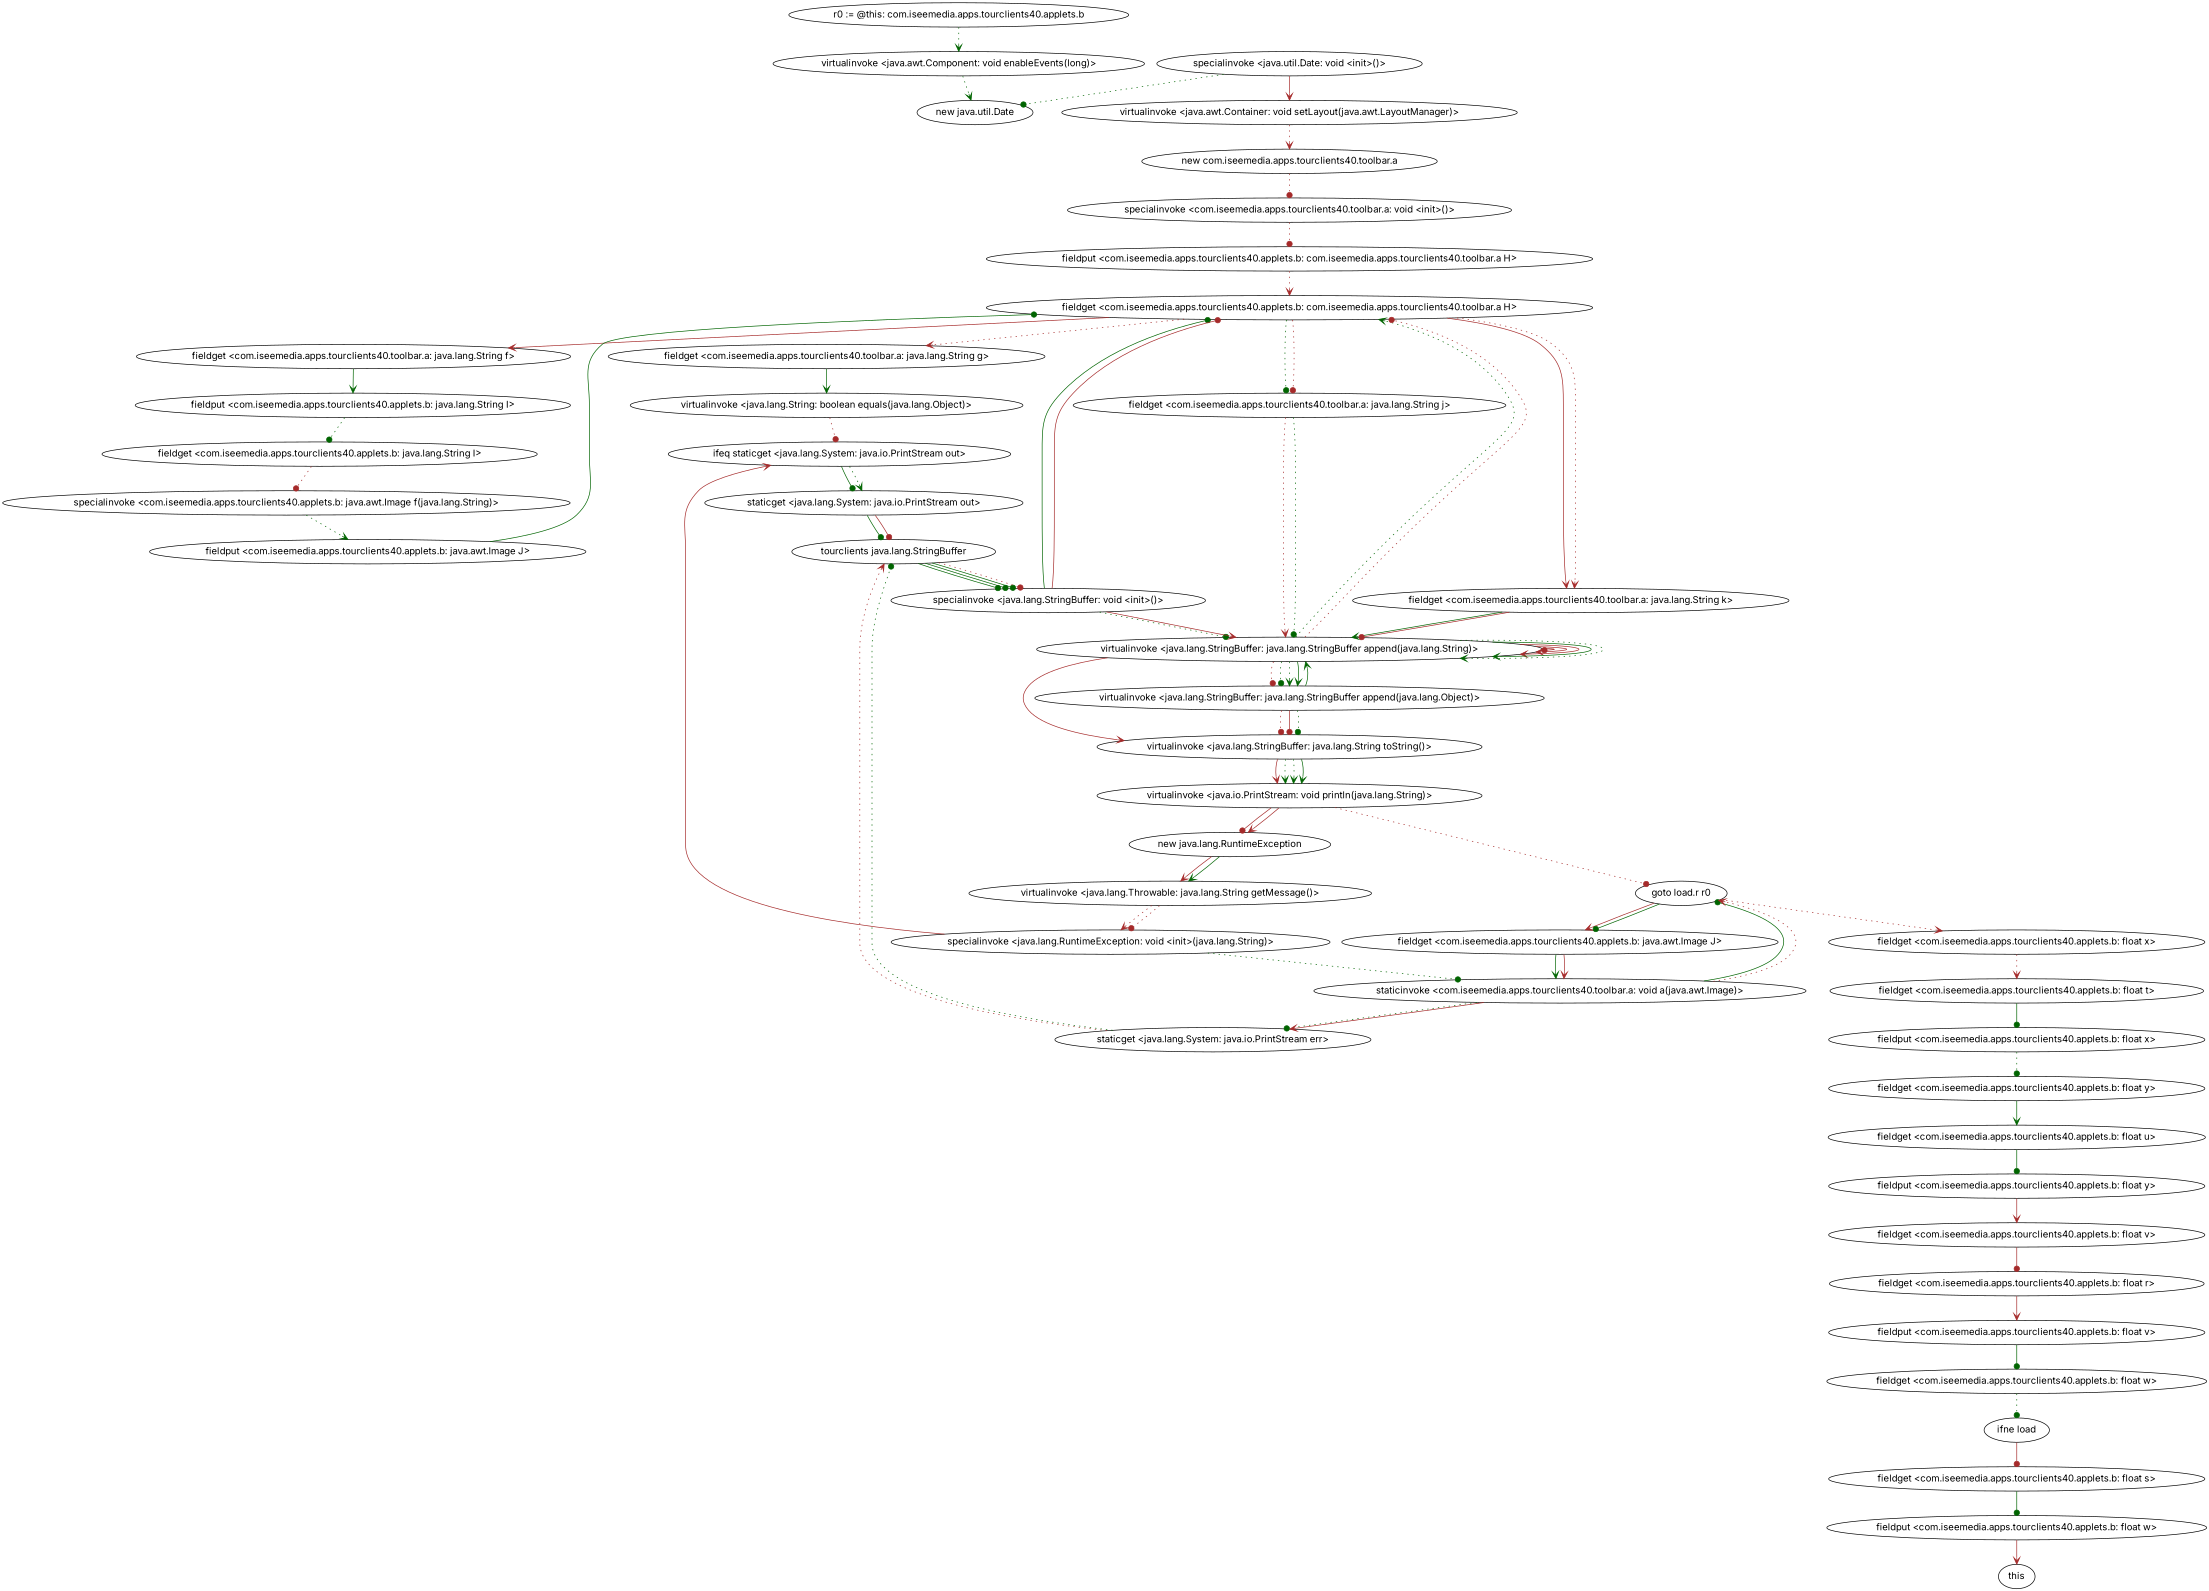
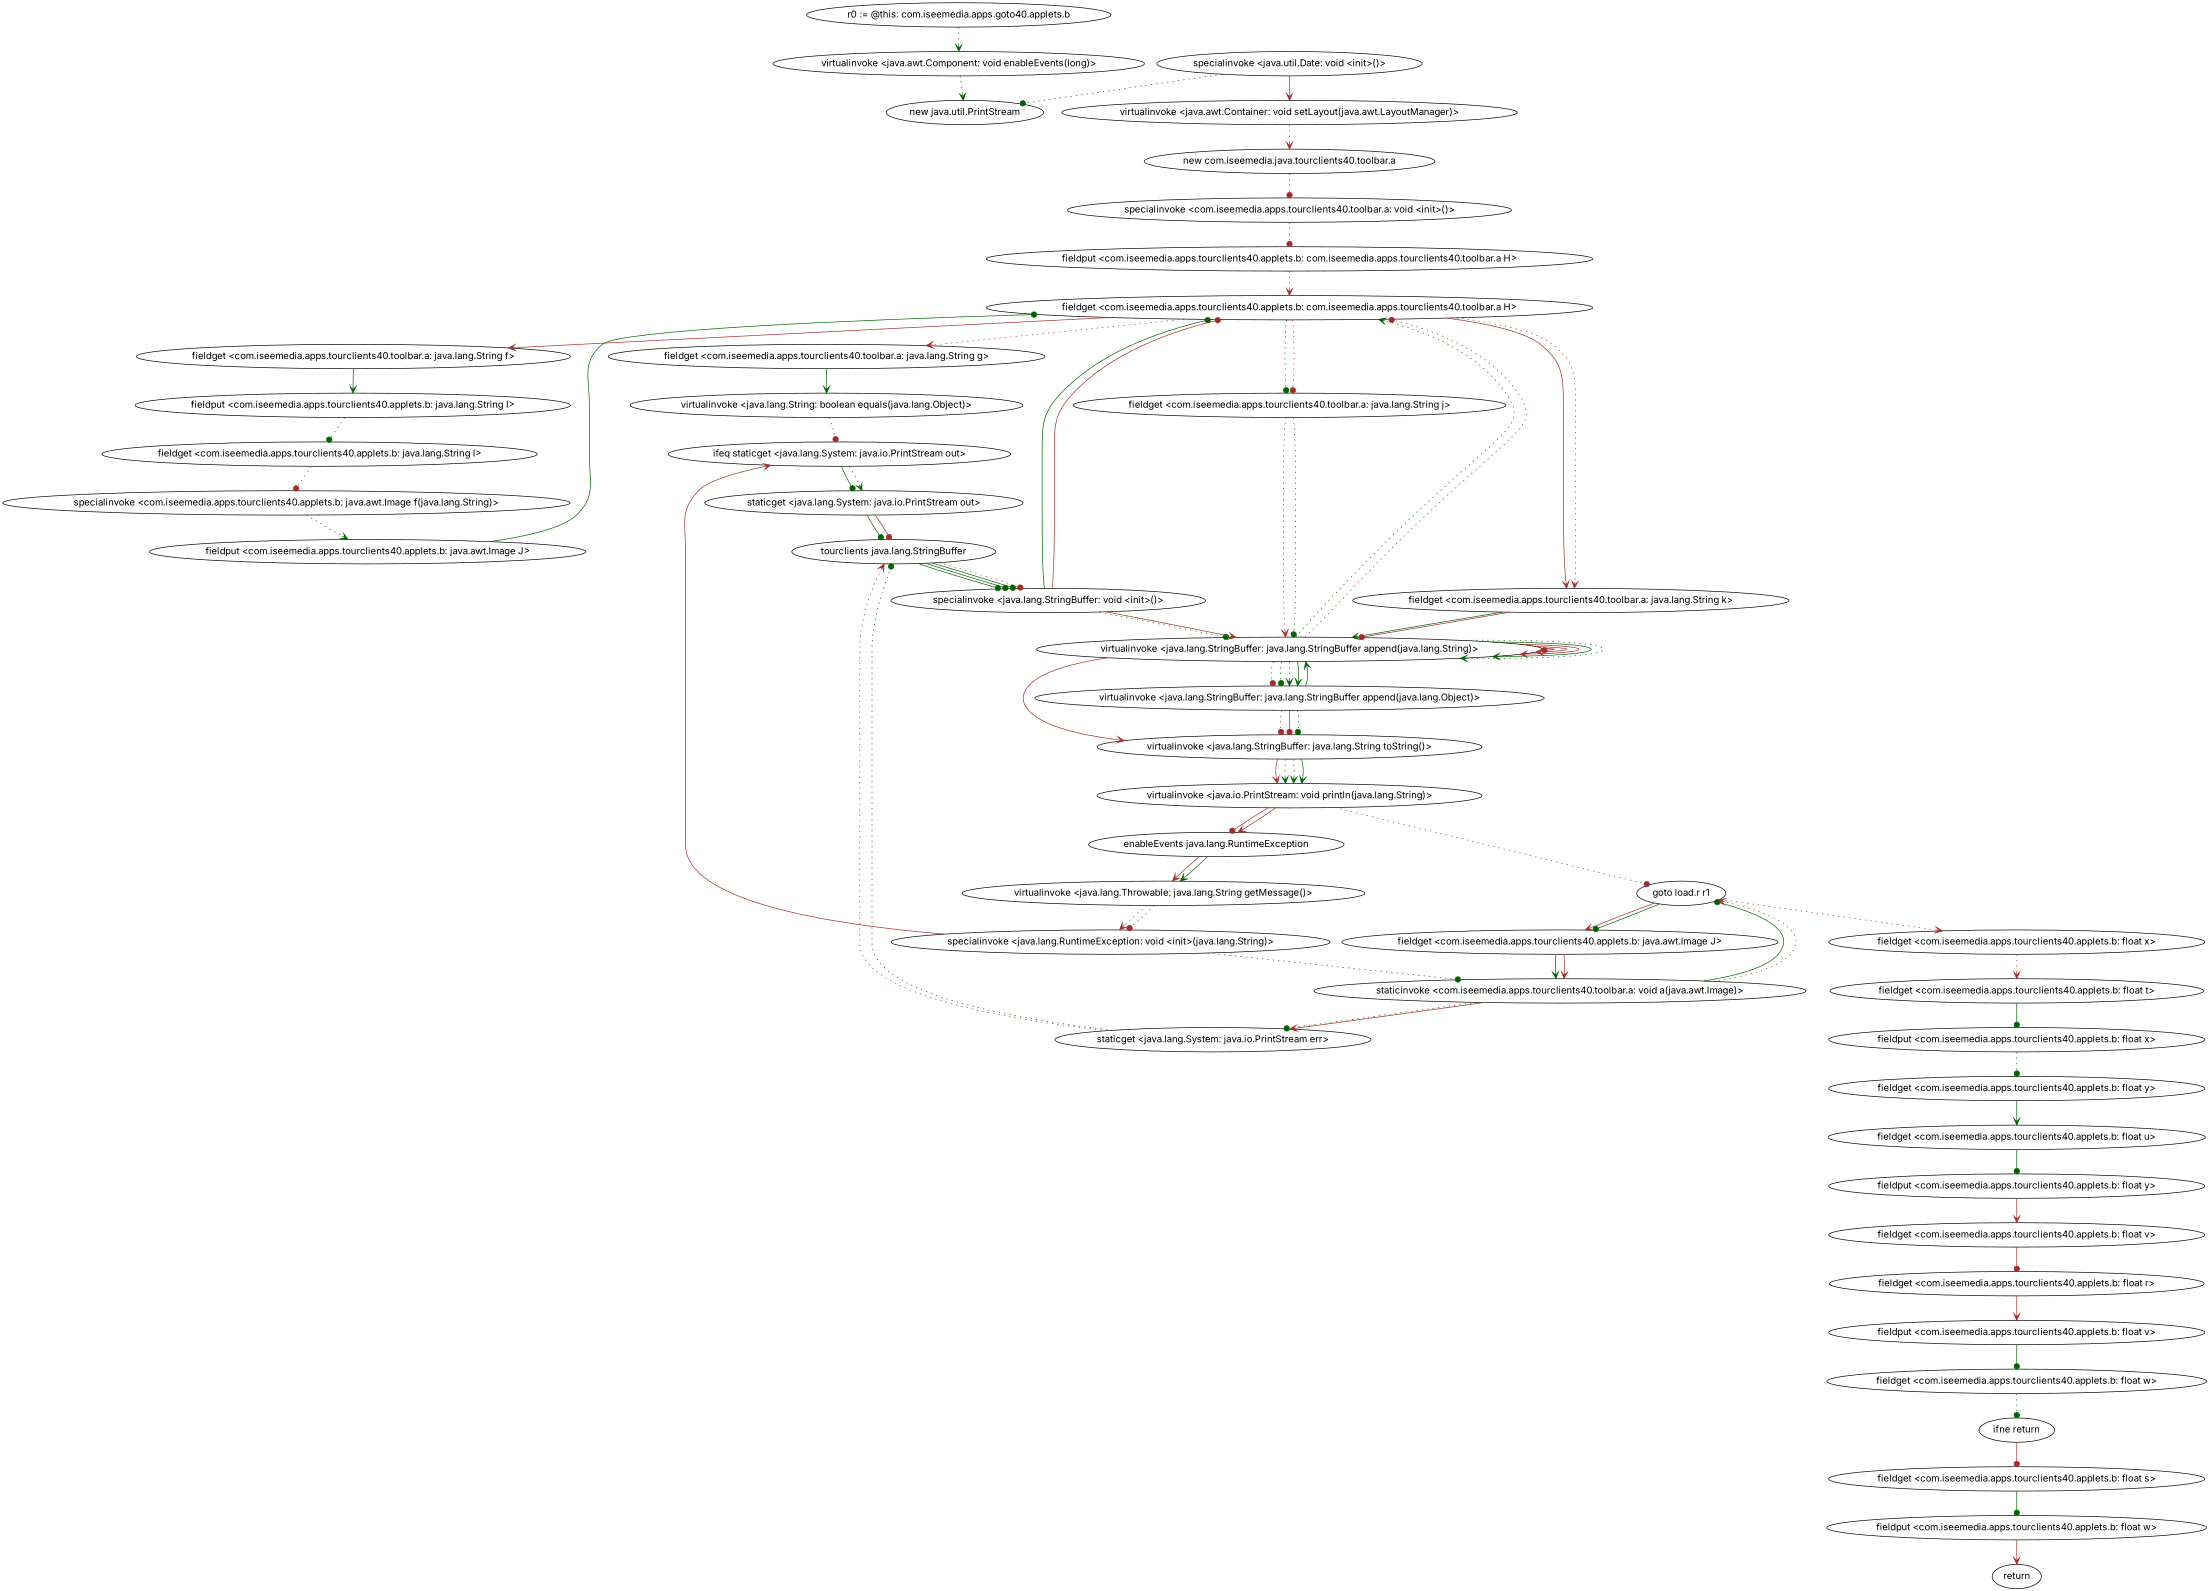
(959, 15) -> (959, 15)
(975, 113) -> (965, 113)
(1290, 161) -> (1290, 161)
(1230, 845) -> (1216, 845)
(1681, 893) -> (1681, 893)
(2017, 1430) -> (2017, 1430)
(2017, 1577) -> (2017, 1577)
